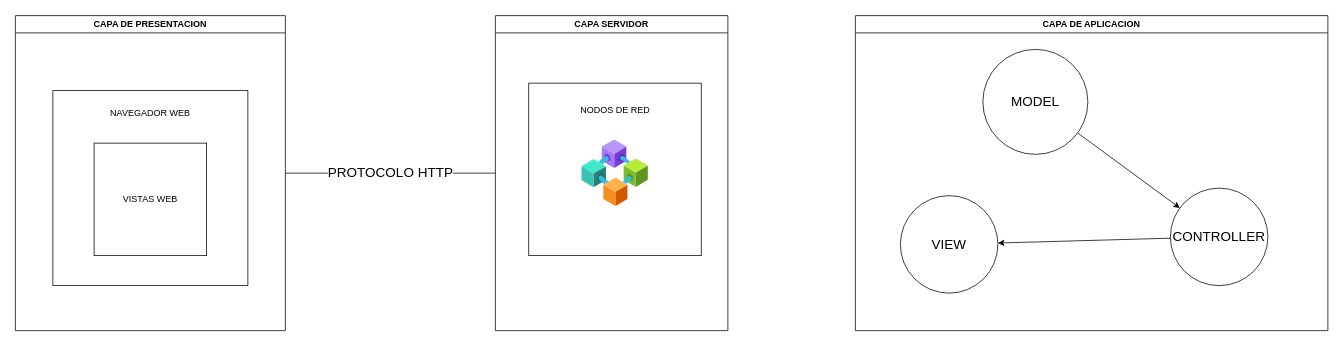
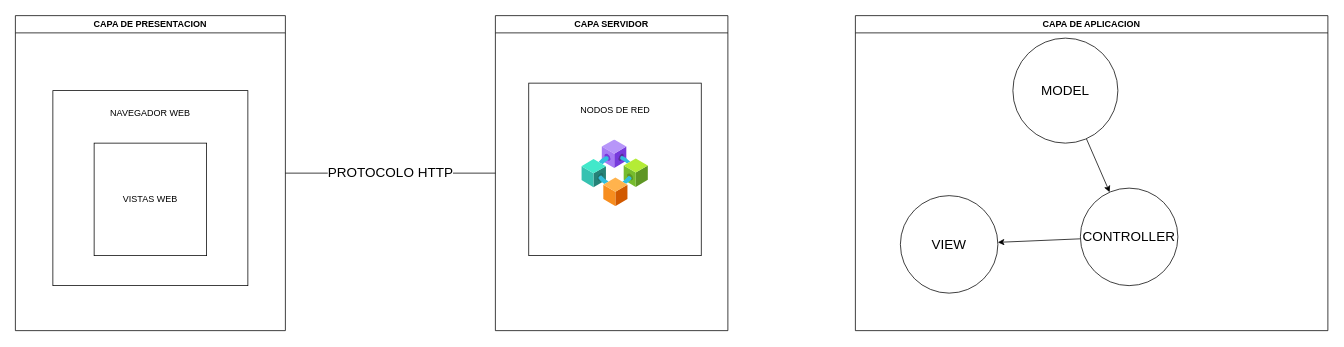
(1035, 102) -> (1065, 90)
(1219, 237) -> (1129, 237)
